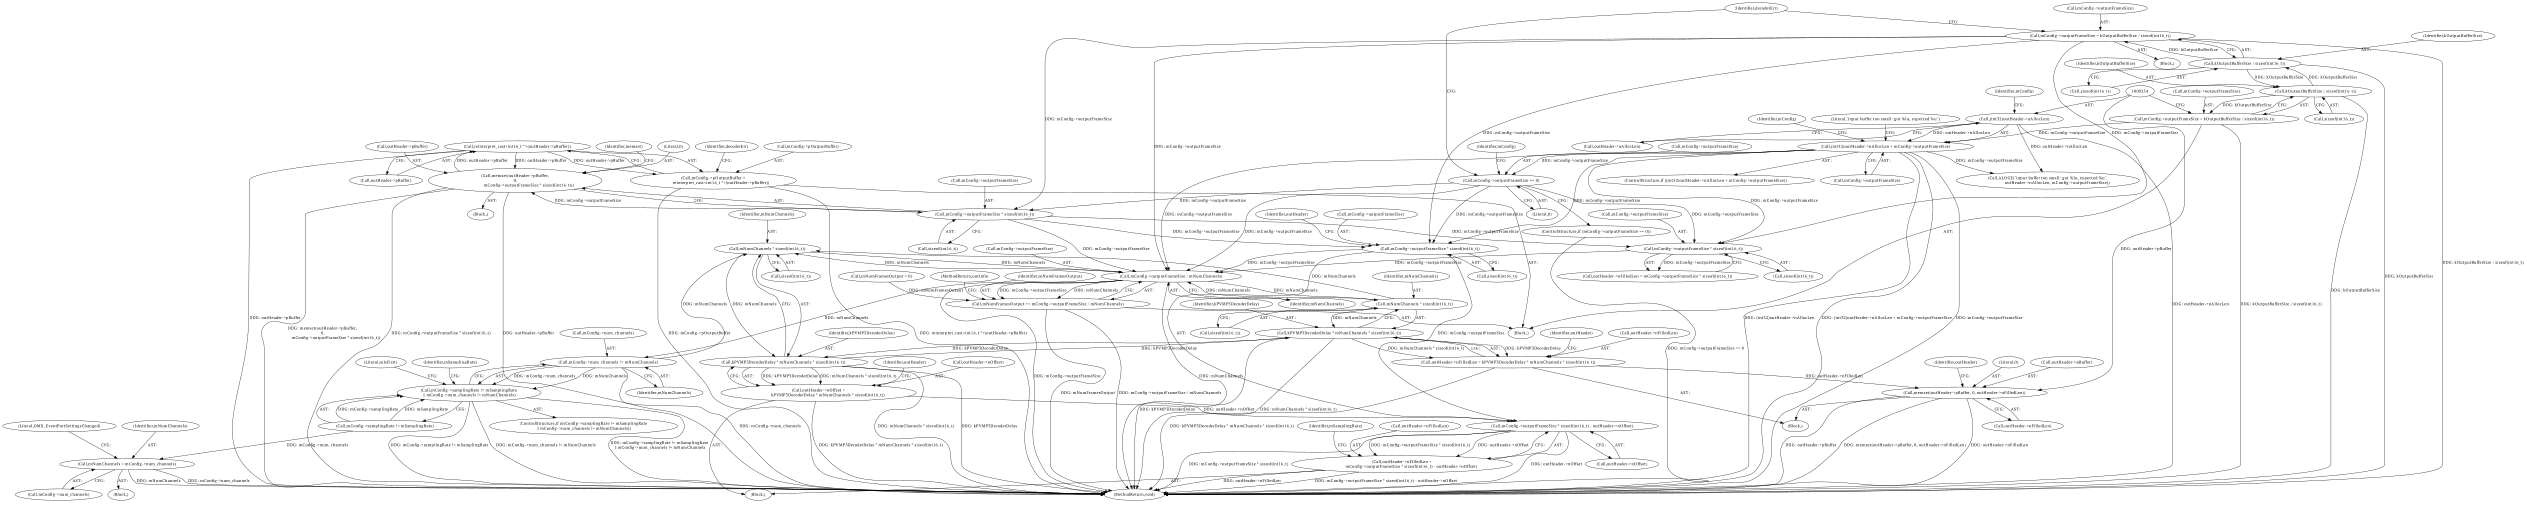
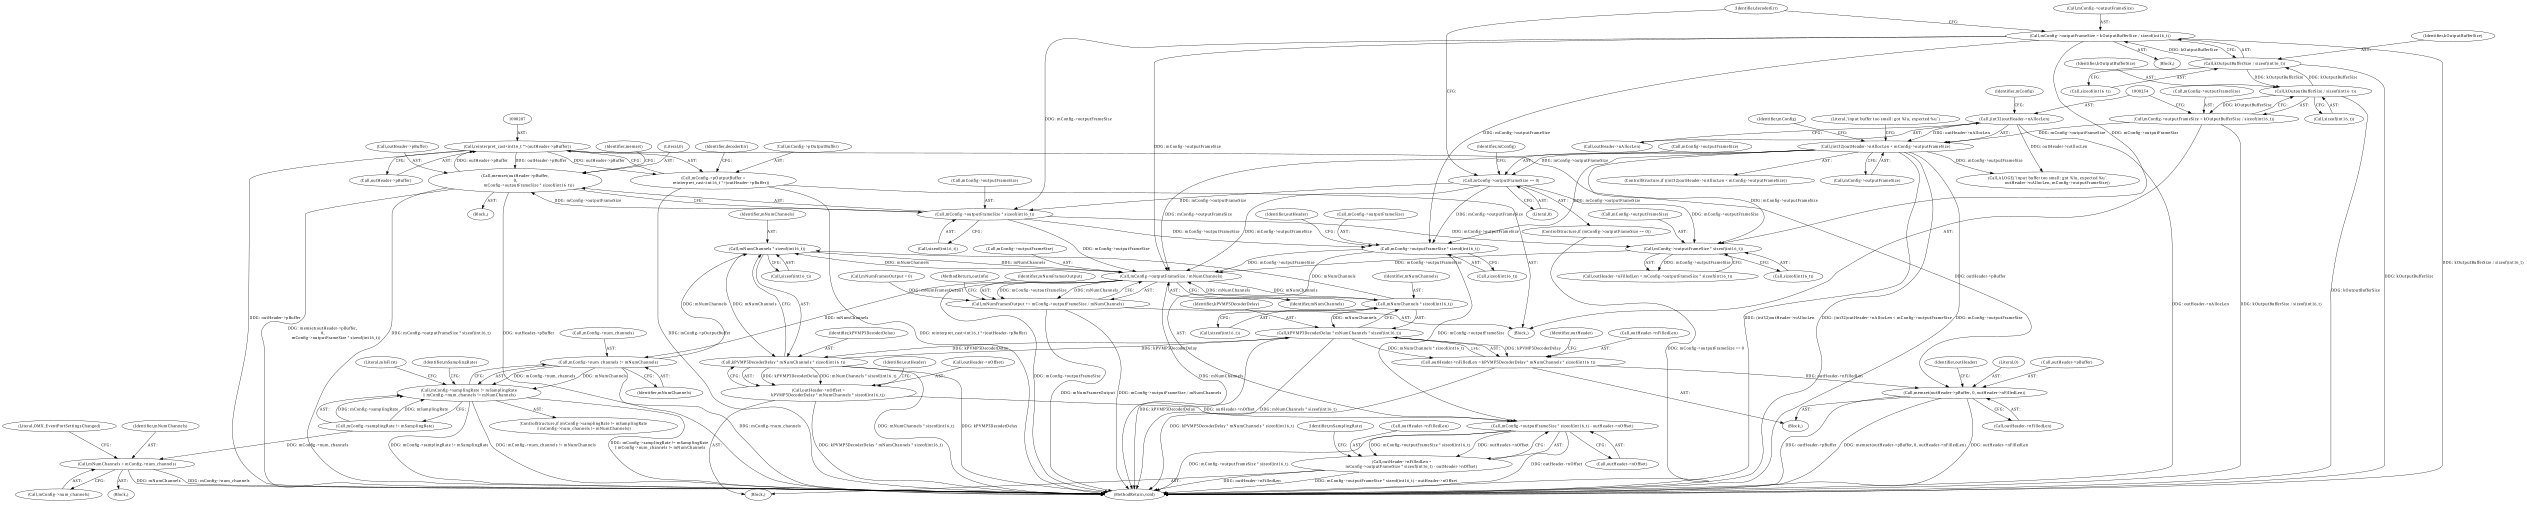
none -> (517, 119)
(1918, 133) -> (1918, 133)
(1564, 201) -> (1564, 201)
(2153, 230) -> (1399, 155)
